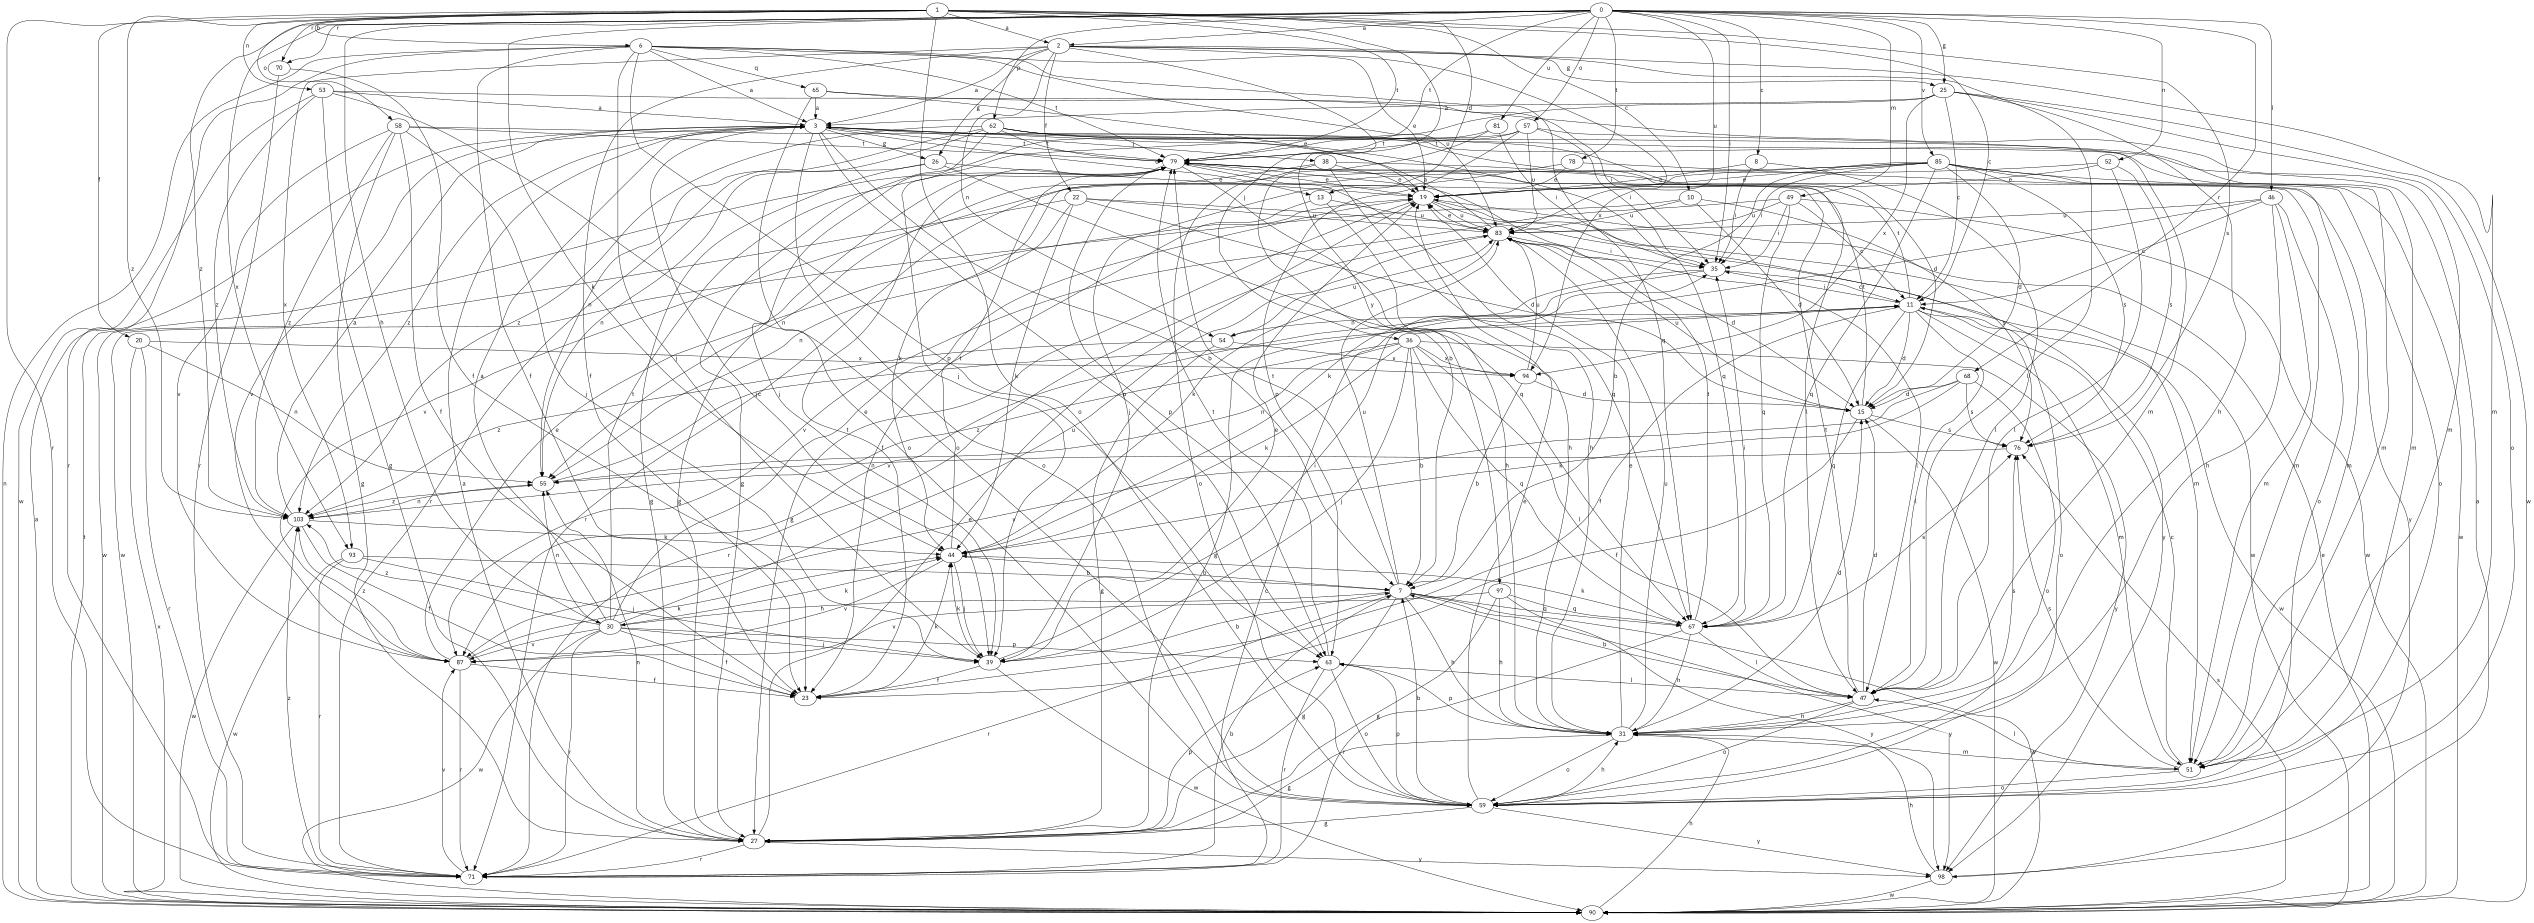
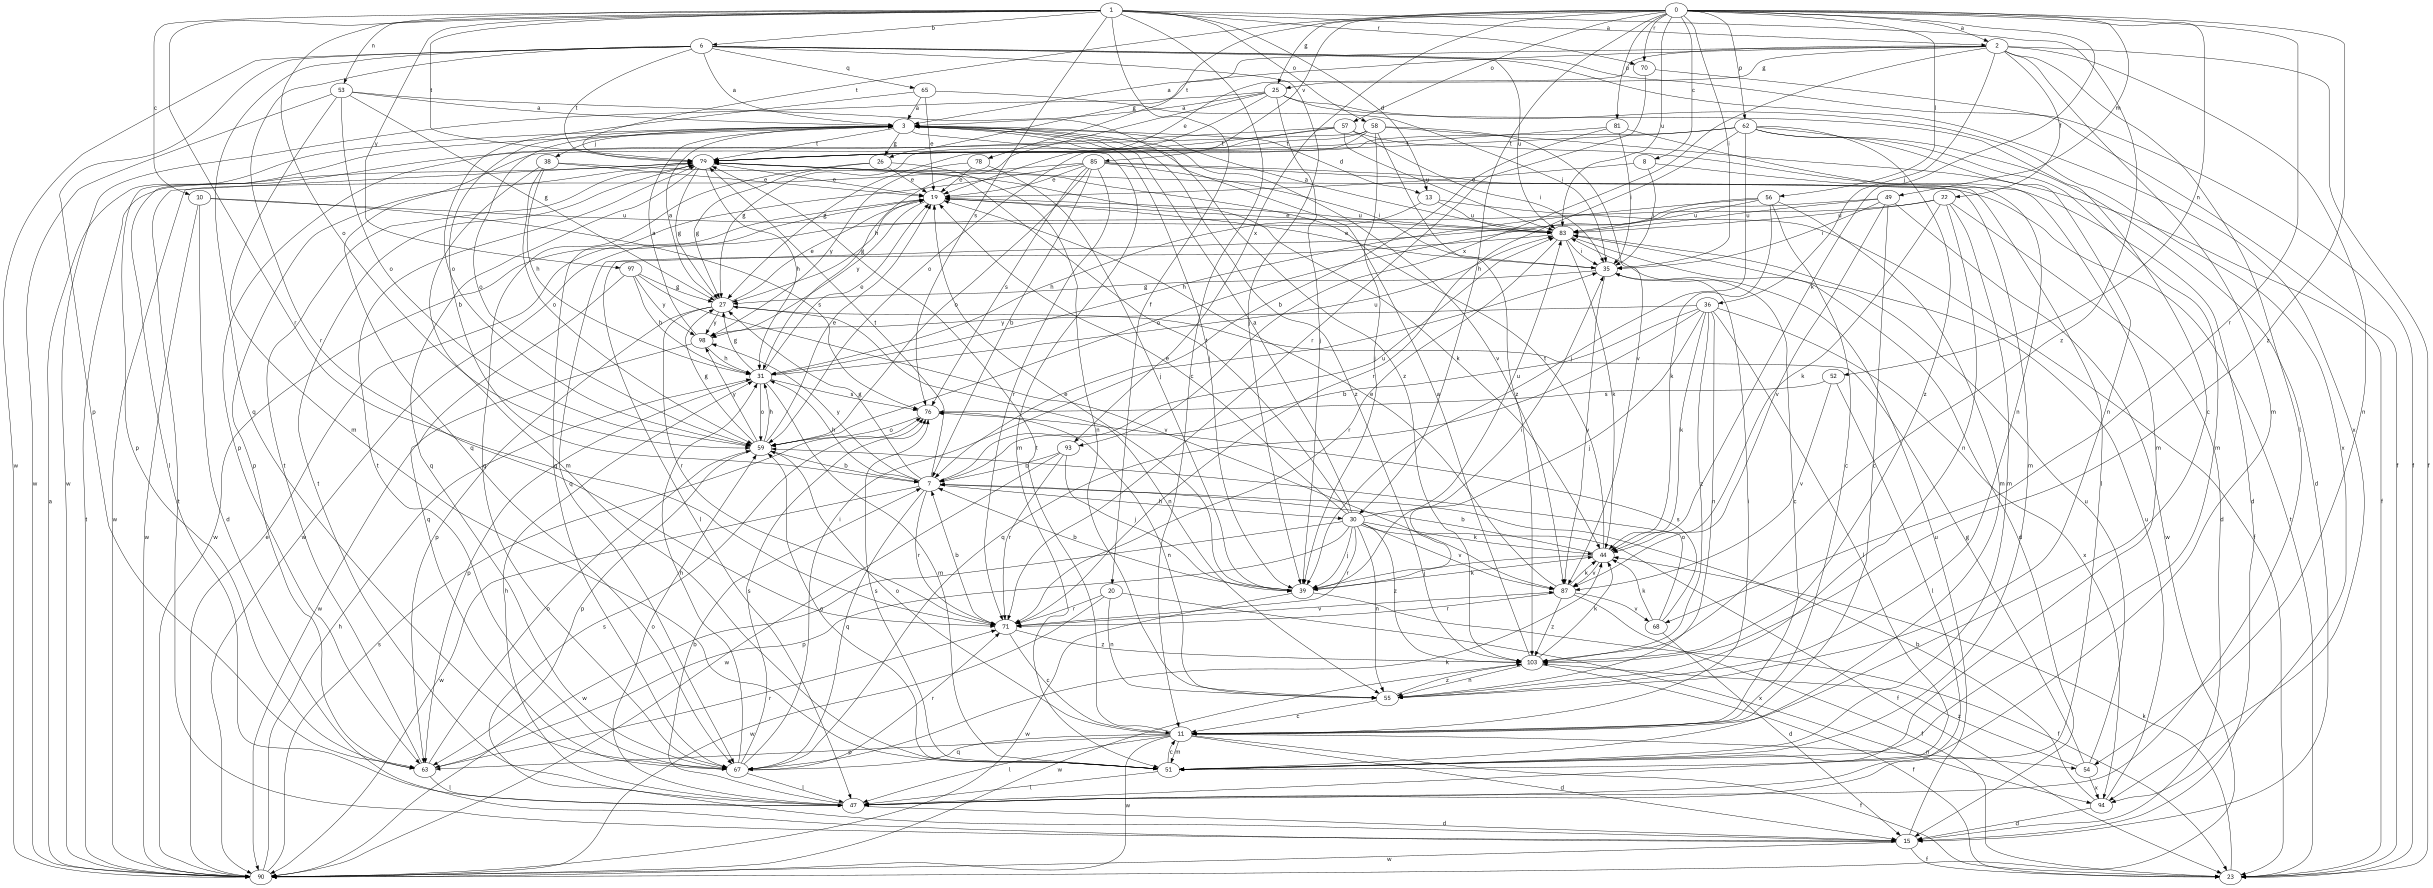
(1343, 175) -> (1986, 505)
(1868, 186) -> (1305, 233)
(2157, 197) -> (2149, 529)
(2271, 198) -> (1769, 198)
none -> (856, 435)
(1246, 472) -> (1612, 601)
(5, 484) -> (16, 466)
(1809, 623) -> none
(159, 627) -> (752, 734)
none -> (805, 752)
